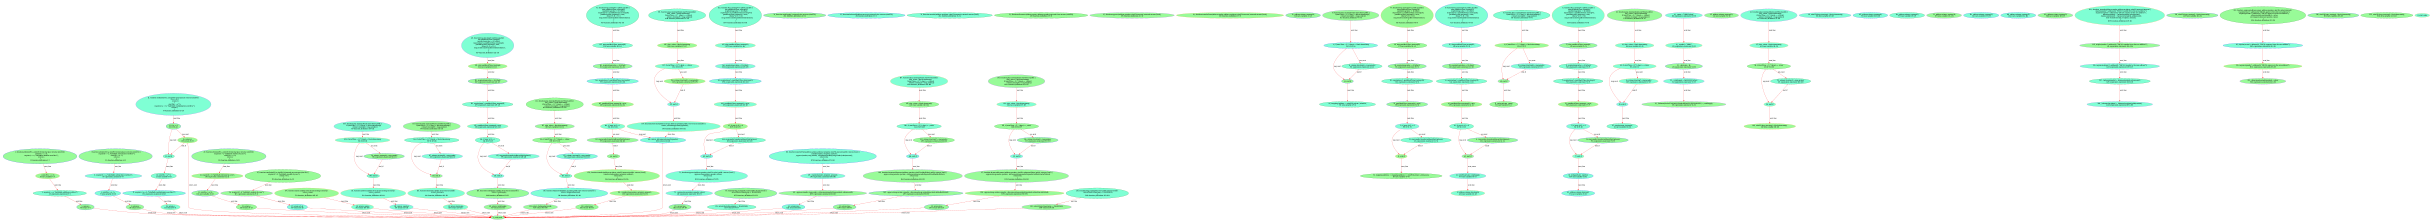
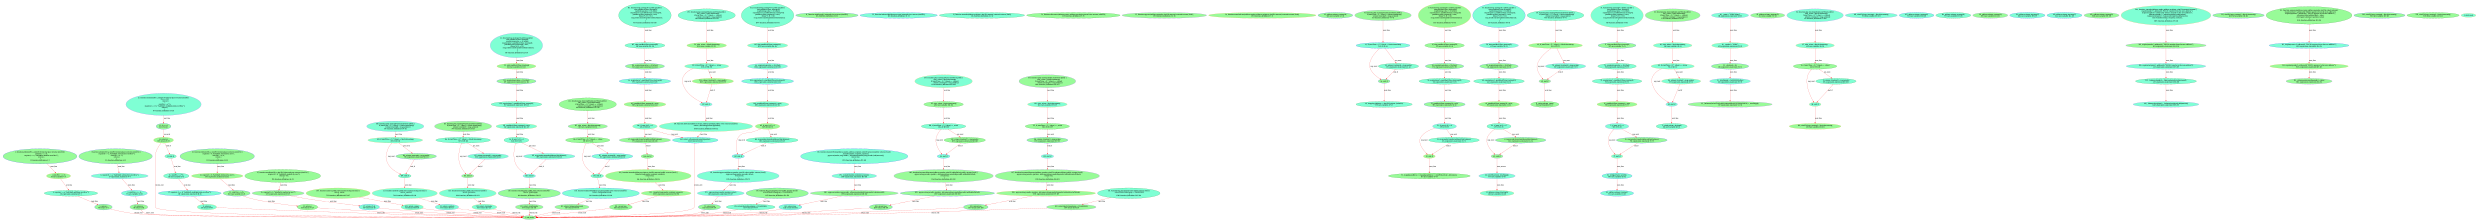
(169, 141) -> none
(1009, 141) -> none
